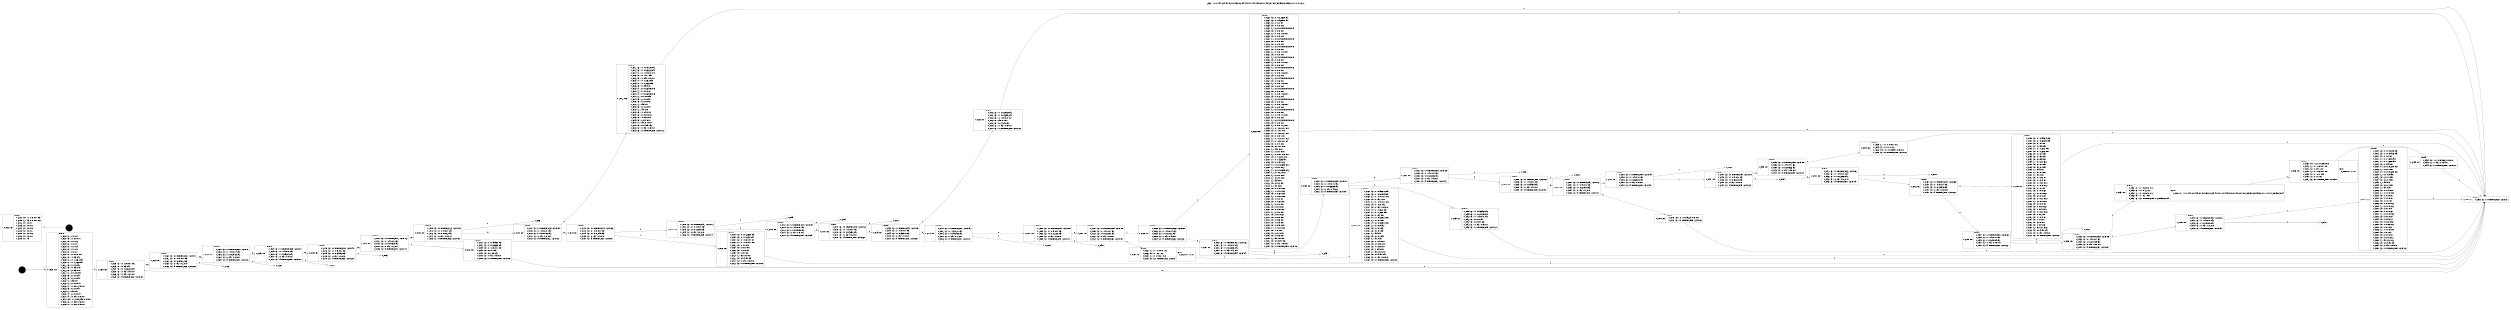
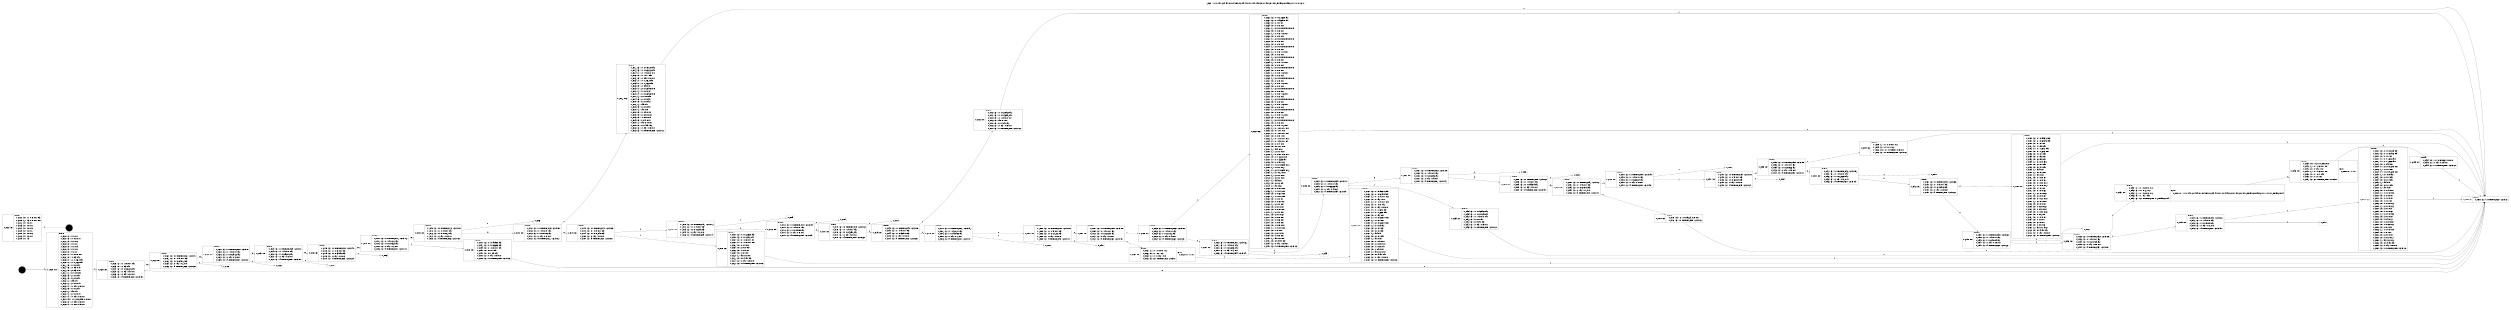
(1797, 178) -> (1807, 172)
